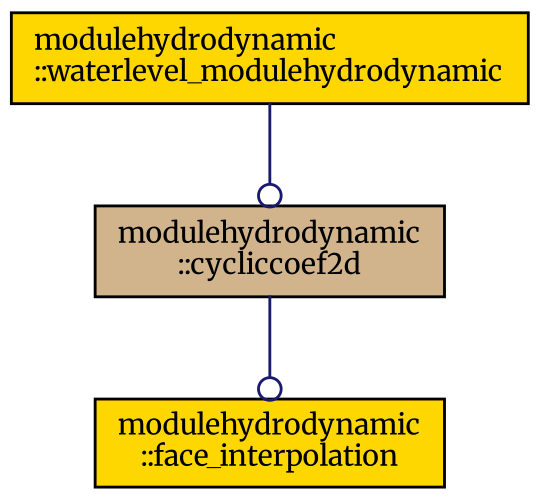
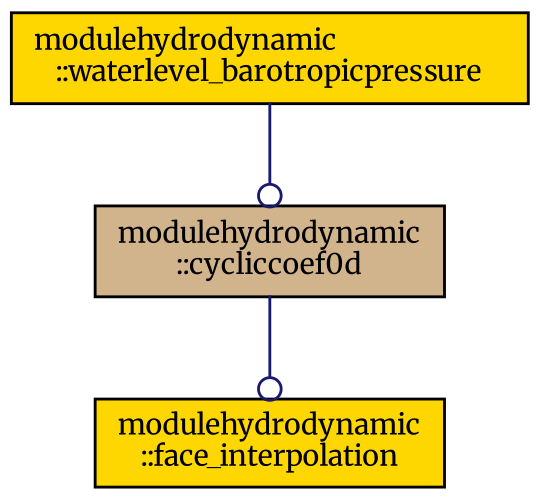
(270, 58) -> (270, 58)
(270, 251) -> (270, 251)
